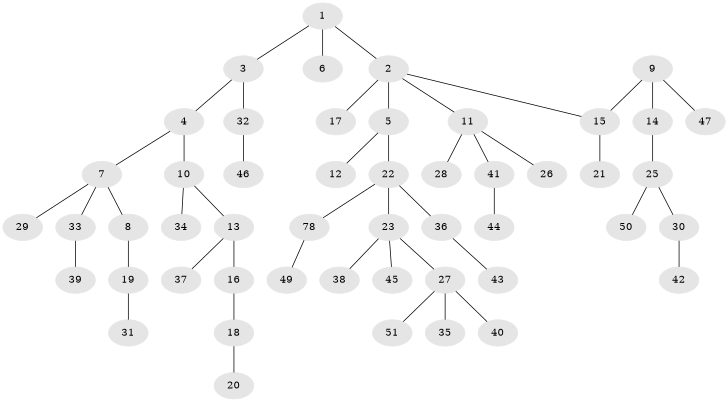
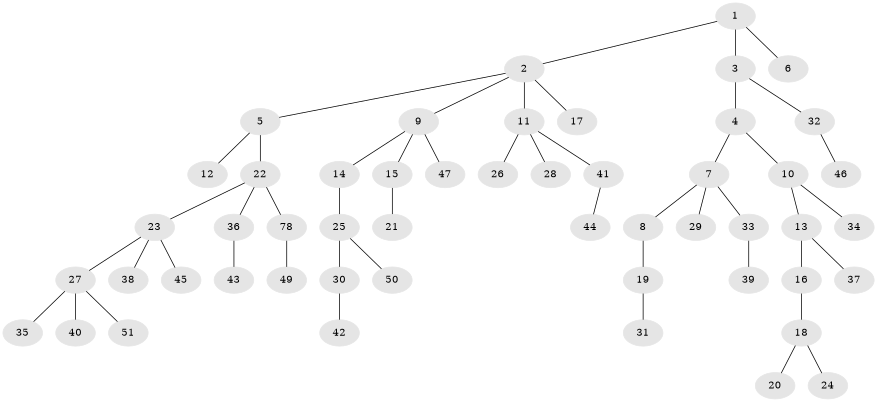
(494, 95) -> (472, 95)
none -> (828, 386)
